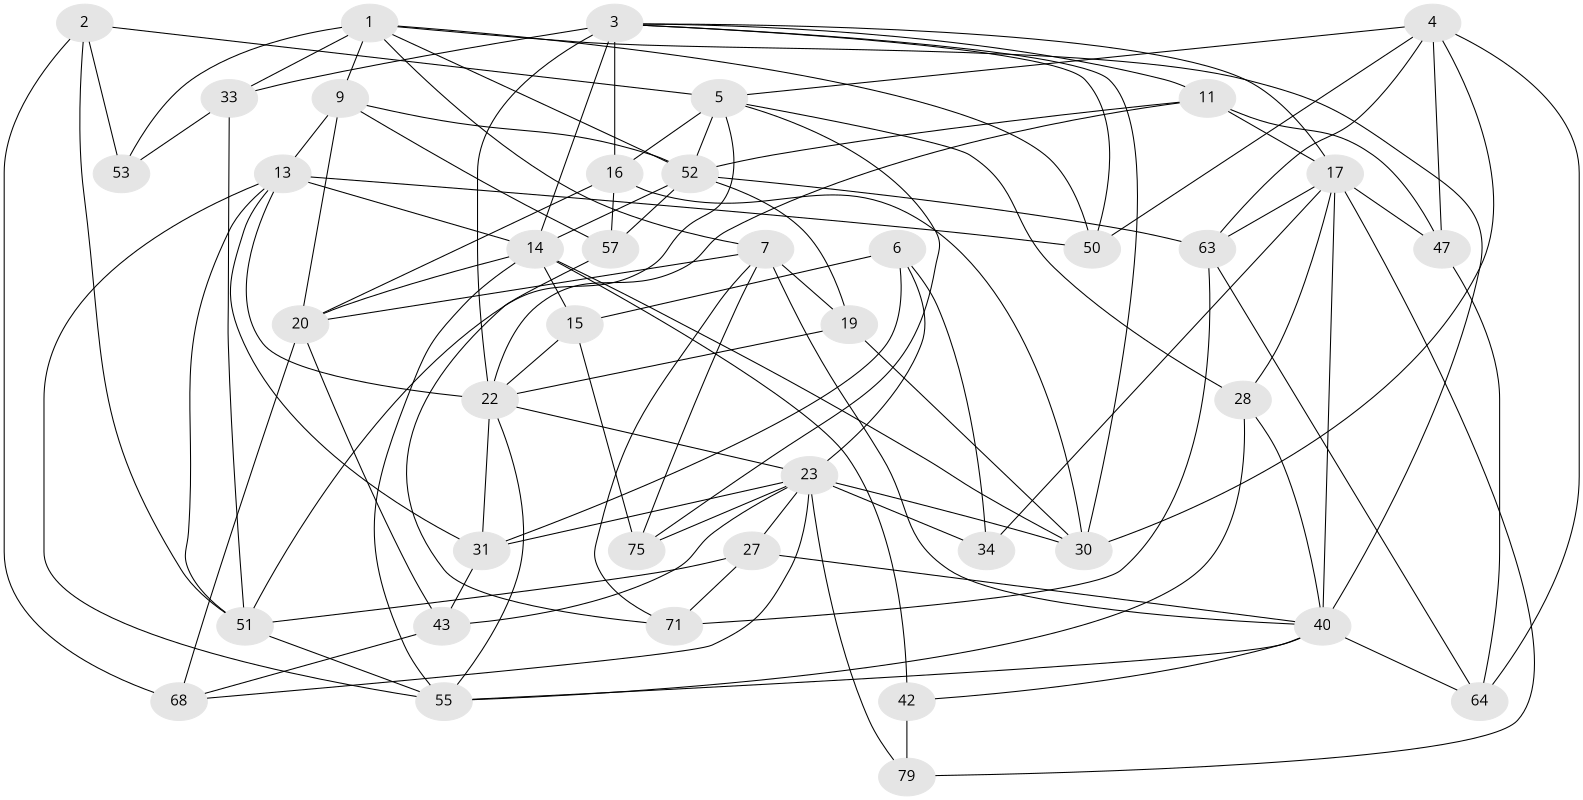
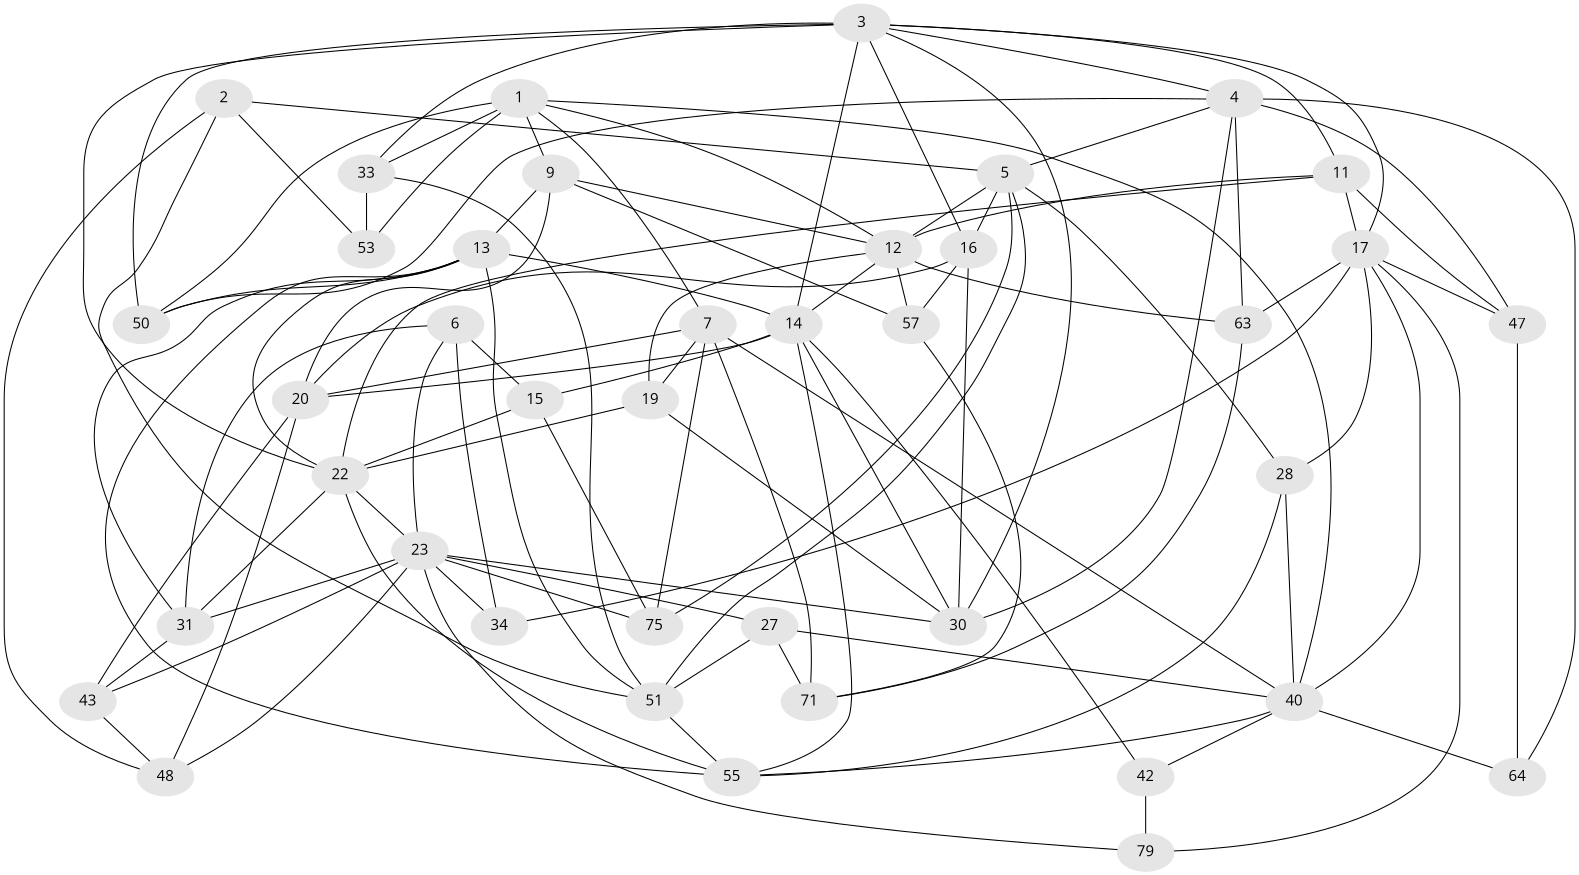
none -> (1049, 57)
(690, 174) -> (893, 249)
(1344, 476) -> none
(179, 702) -> (165, 777)
